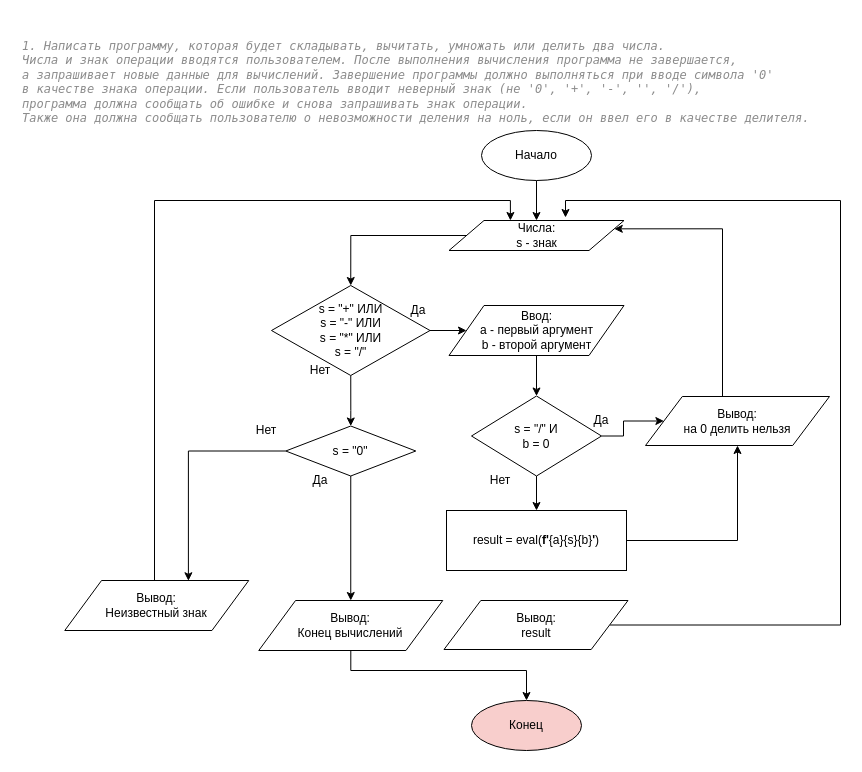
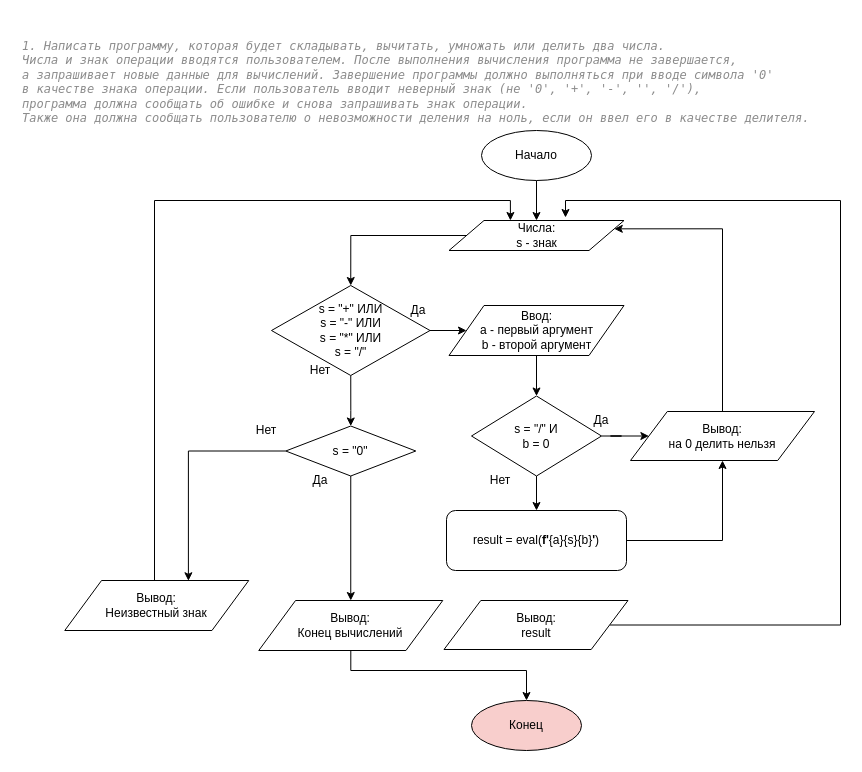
(738, 421) -> (723, 436)
(537, 541) -> (537, 541)
